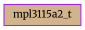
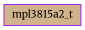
(42, 15) -> (42, 15)
